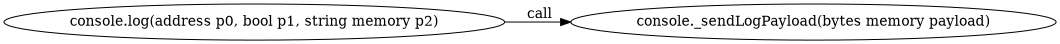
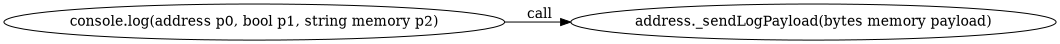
(813, 22) -> (813, 22)
